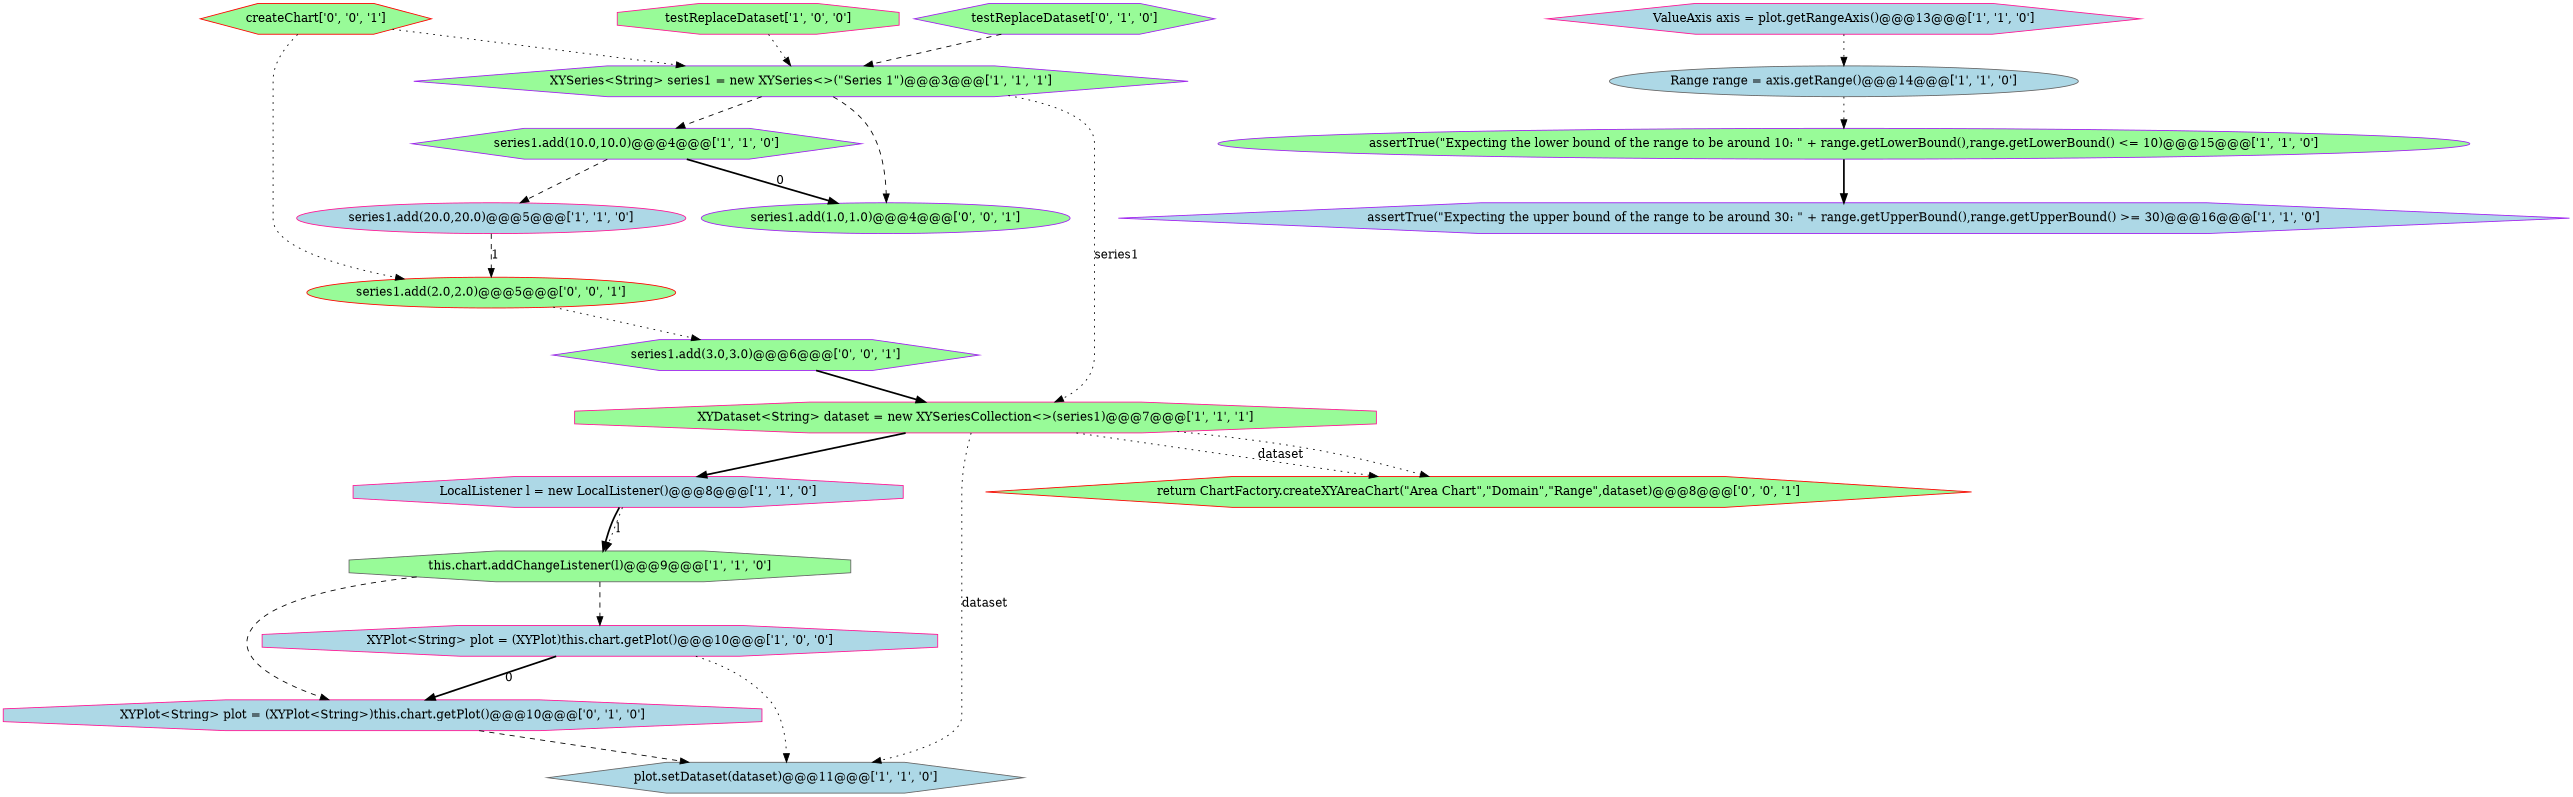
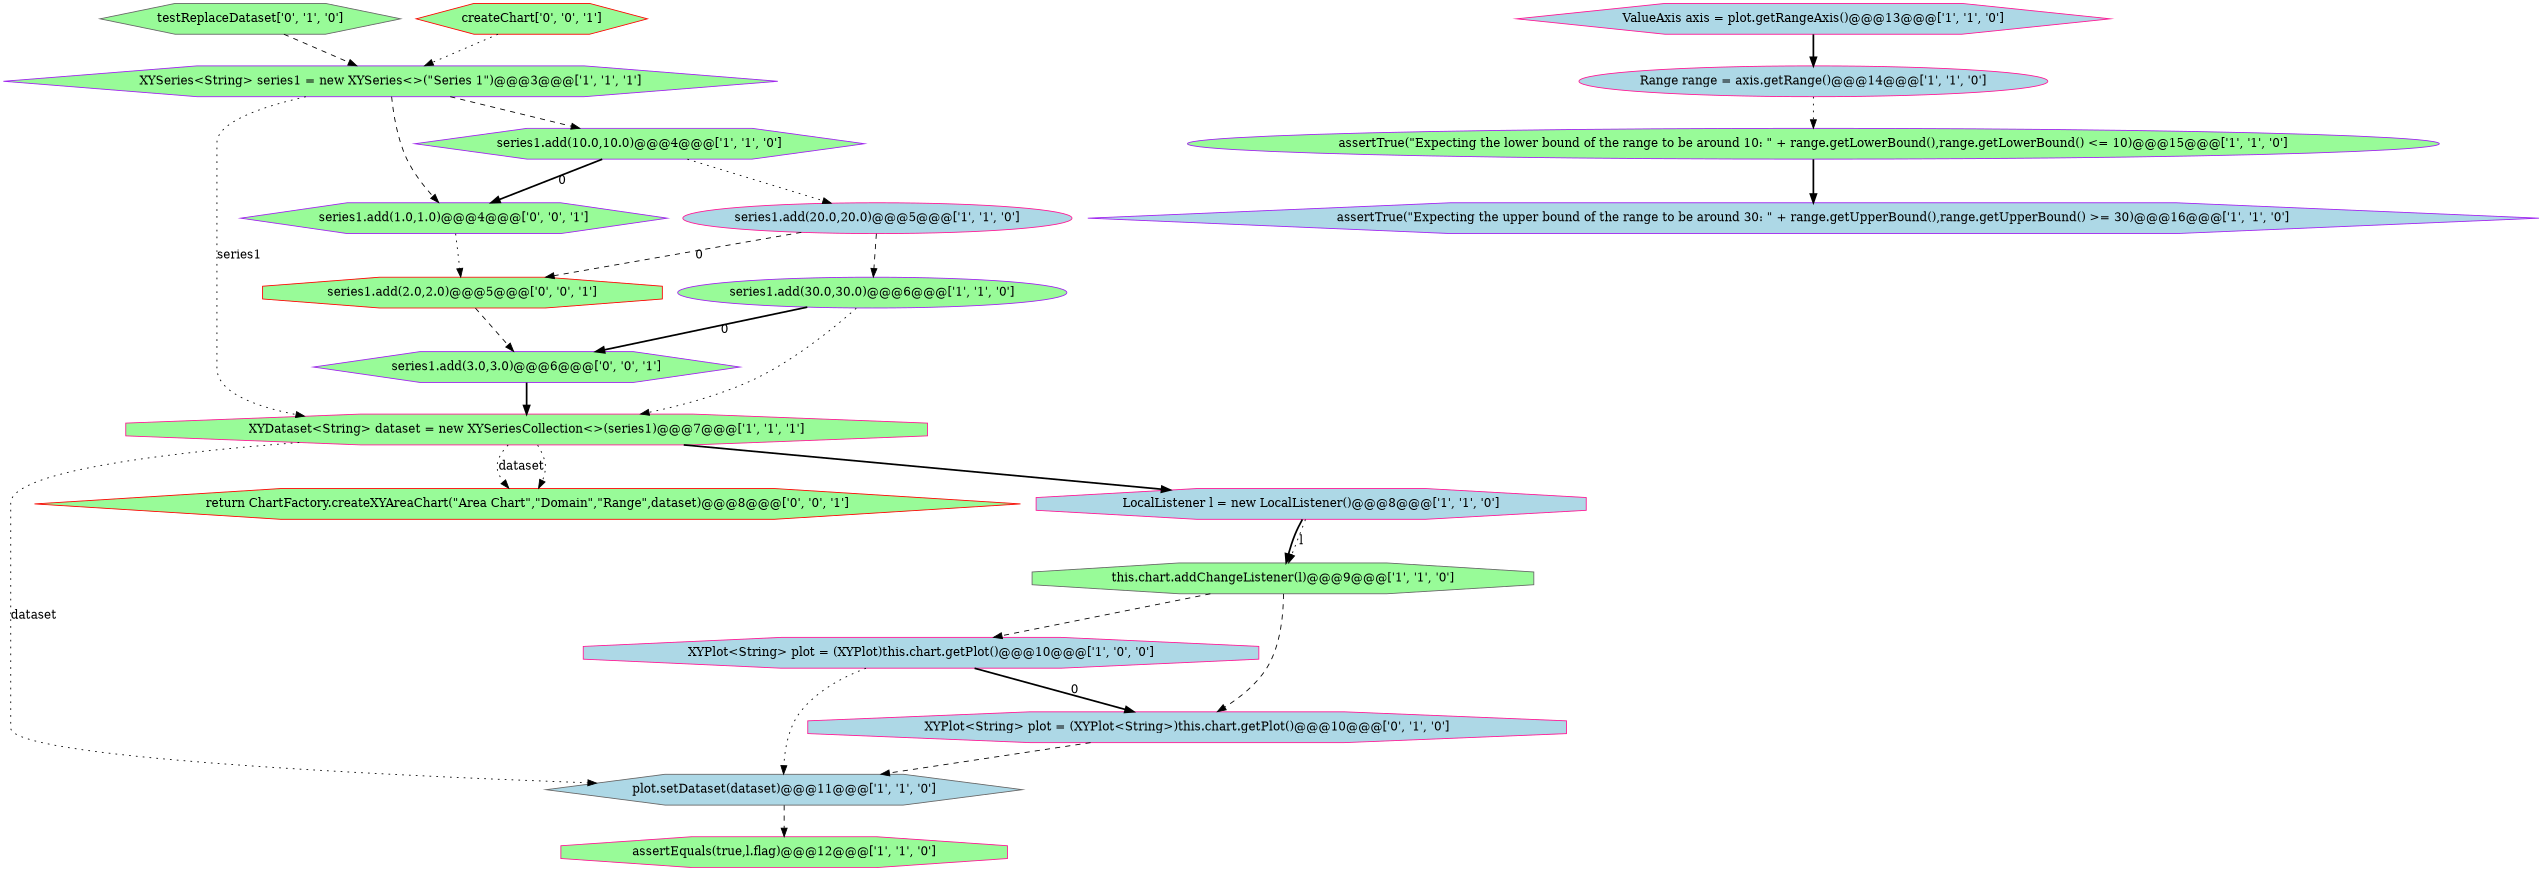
(758, 19) -> none
(1064, 19) -> (250, 19)
(1844, 46) -> (1813, 46)
(1844, 81) -> (1813, 81)
(568, 179) -> (755, 180)
(273, 194) -> (458, 251)
(886, 218) -> (454, 218)
(496, 255) -> (699, 255)
(491, 293) -> (462, 293)
none -> (872, 293)
(622, 322) -> (492, 327)
none -> (784, 852)
